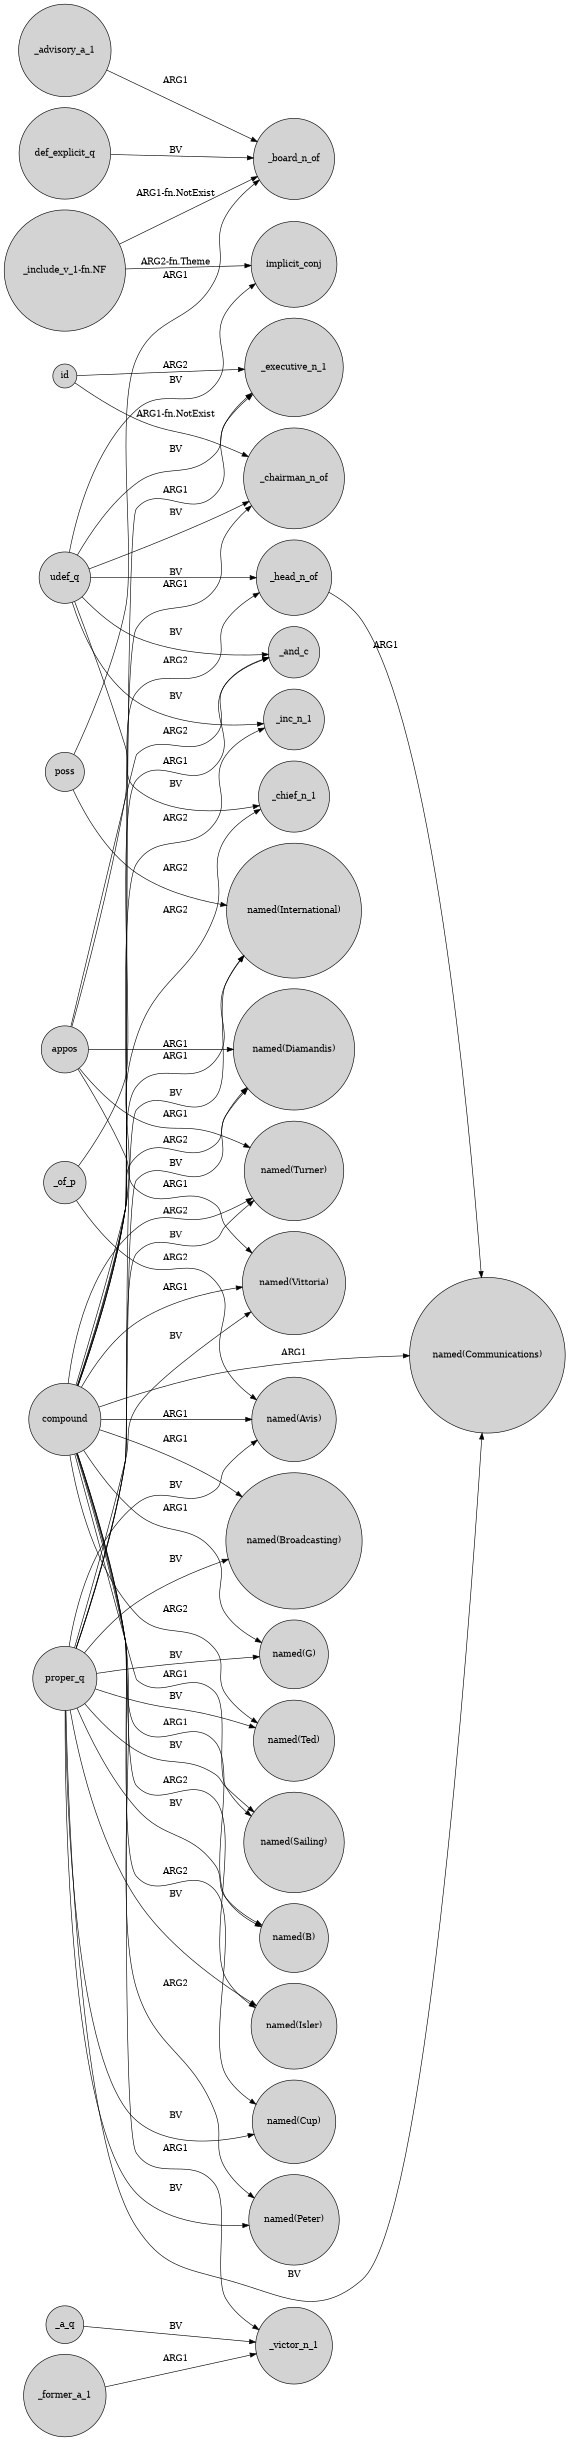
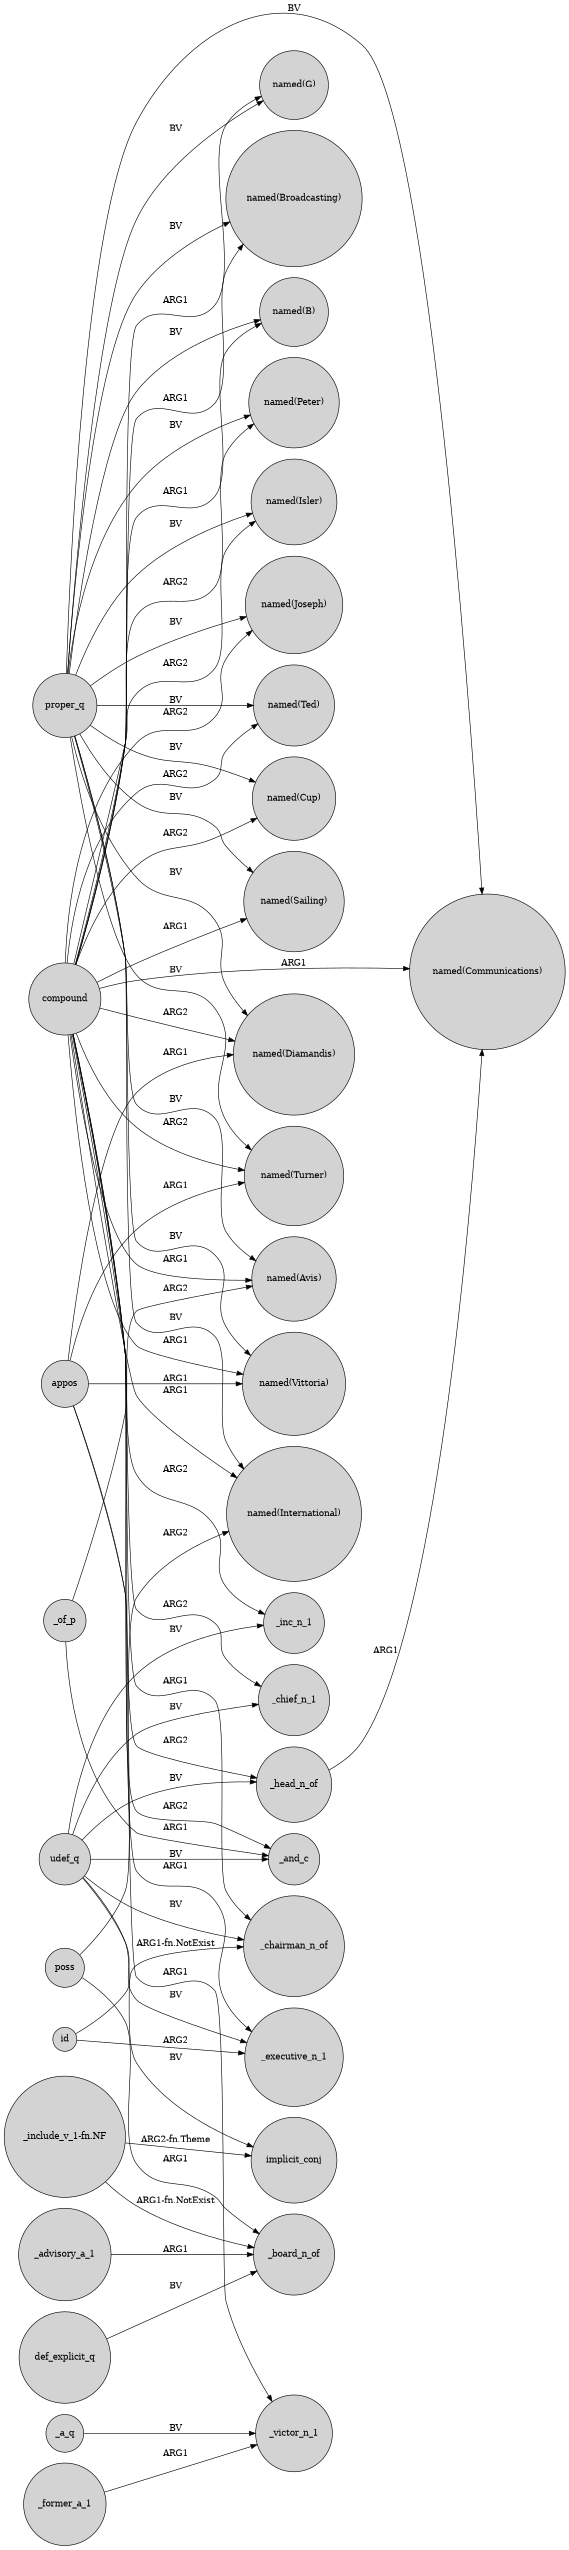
none -> (294, 605)
